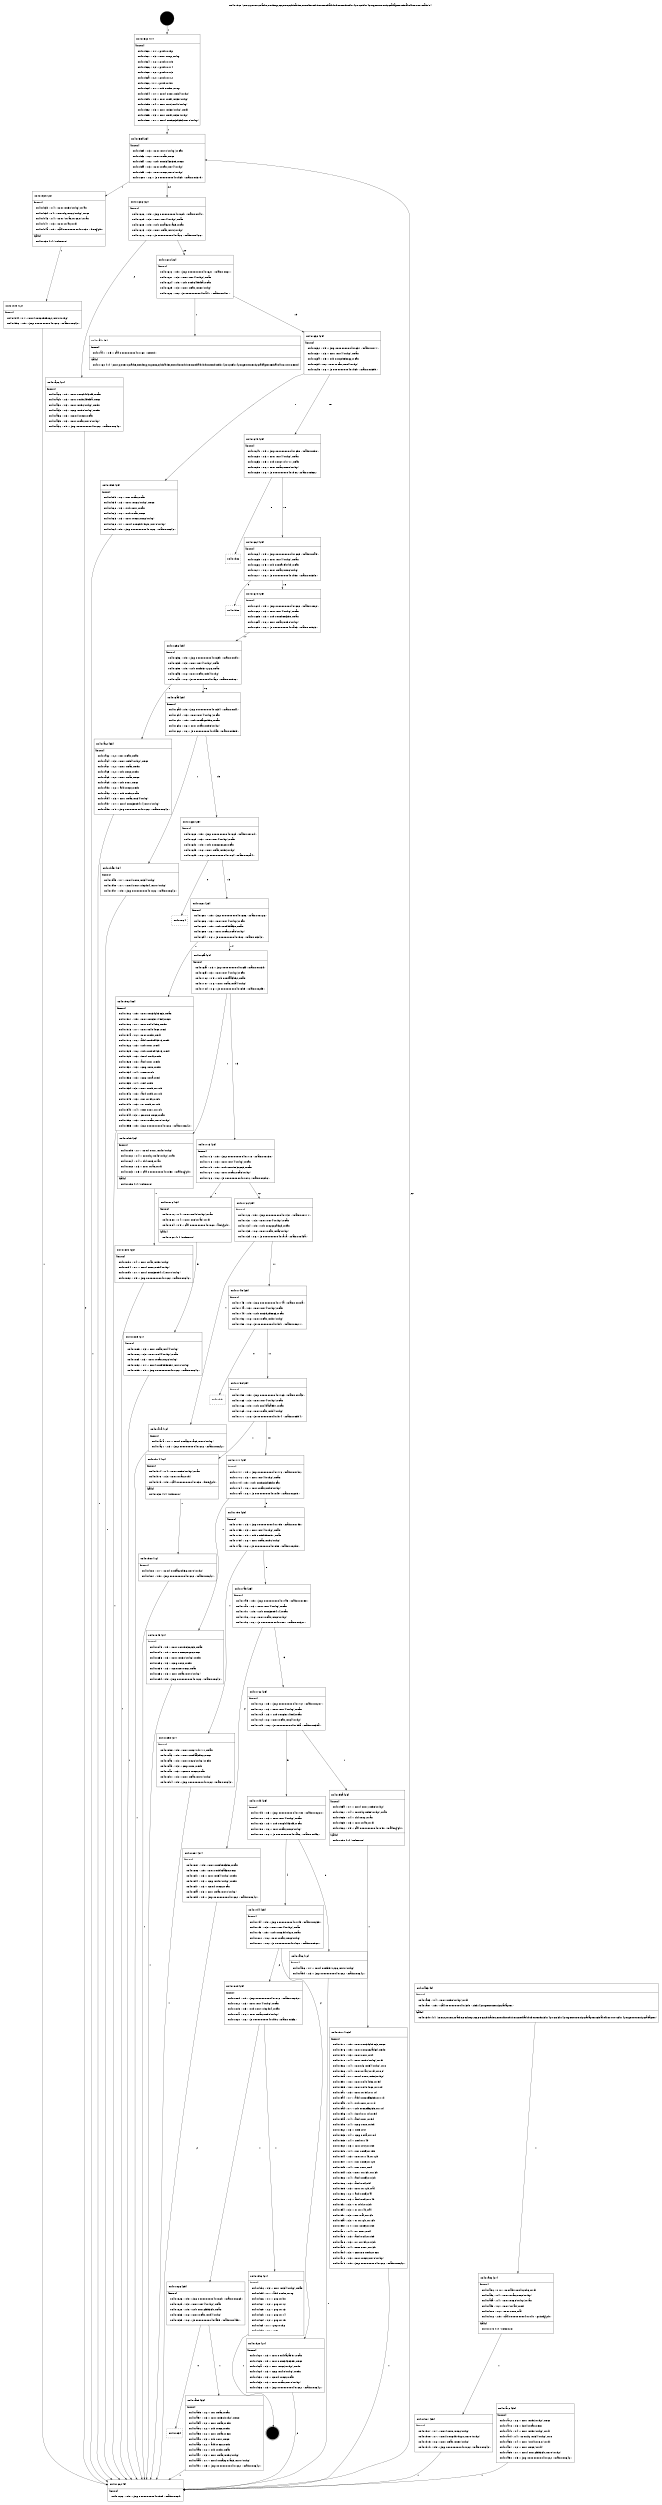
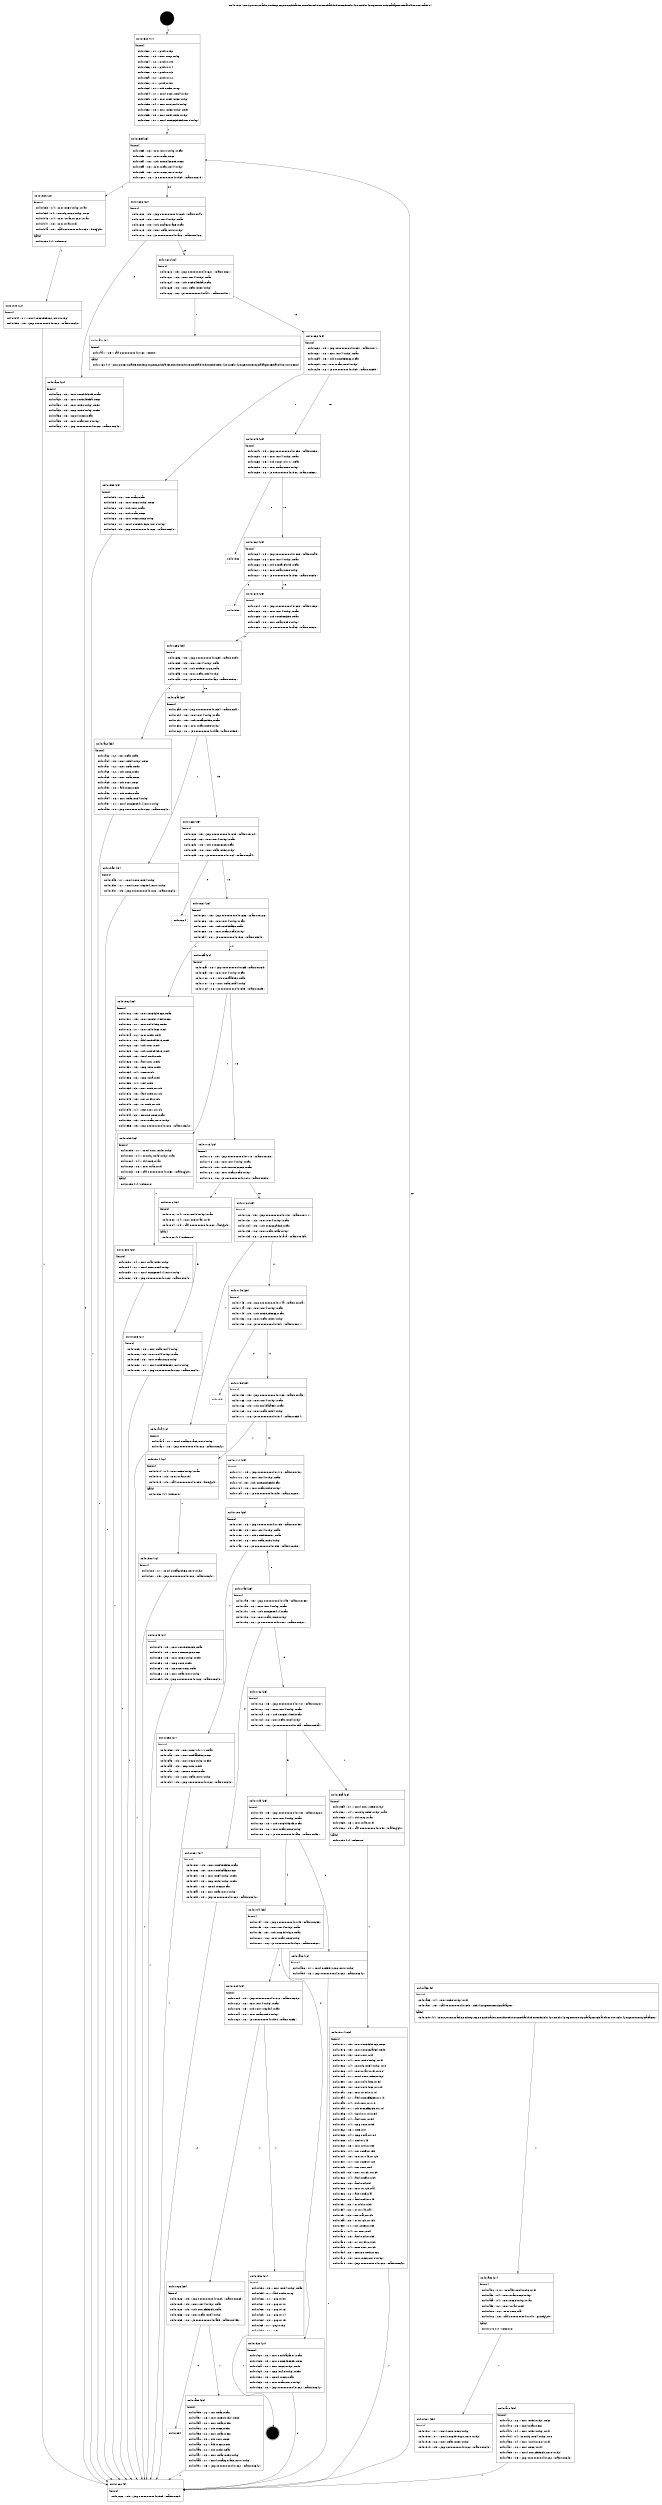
(218, 1563) -> none
(264, 1567) -> (269, 1568)
(384, 2481) -> none
